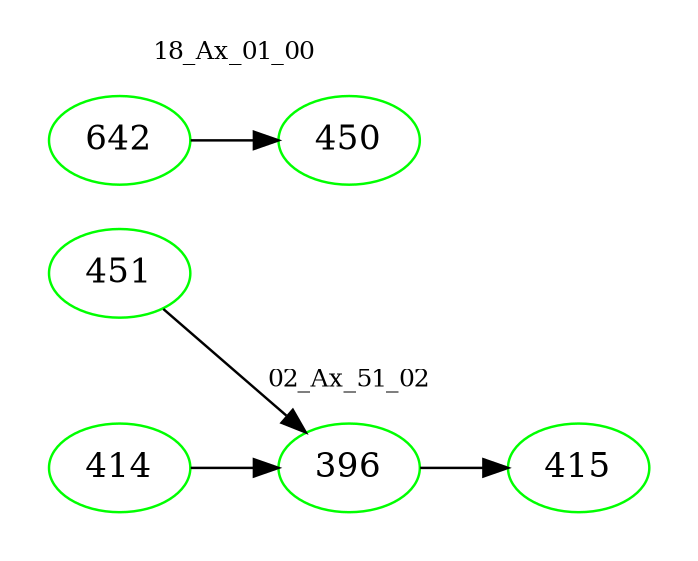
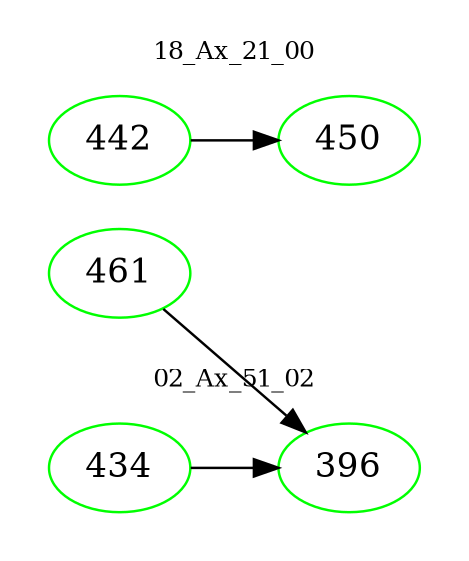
(234, 53) -> (234, 53)
(120, 140) -> (120, 140)
(120, 273) -> (120, 273)
(120, 468) -> (120, 468)
(579, 468) -> none
